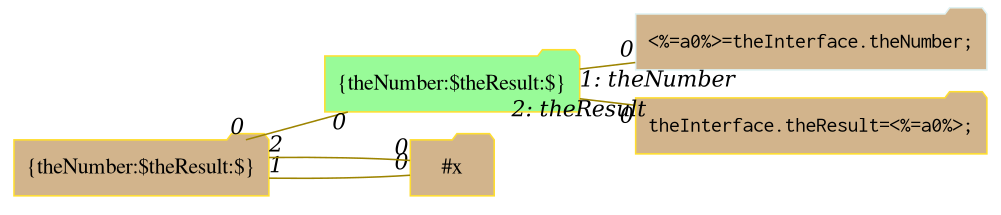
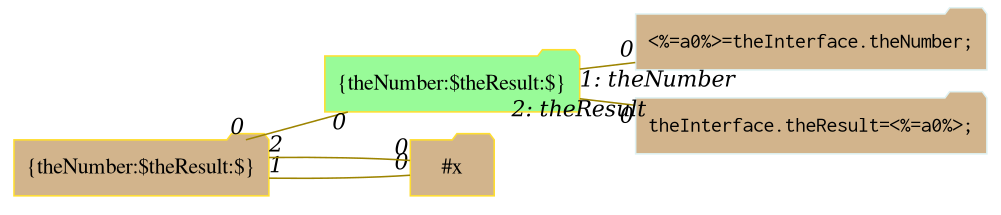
(811, 126) -> (811, 126)
